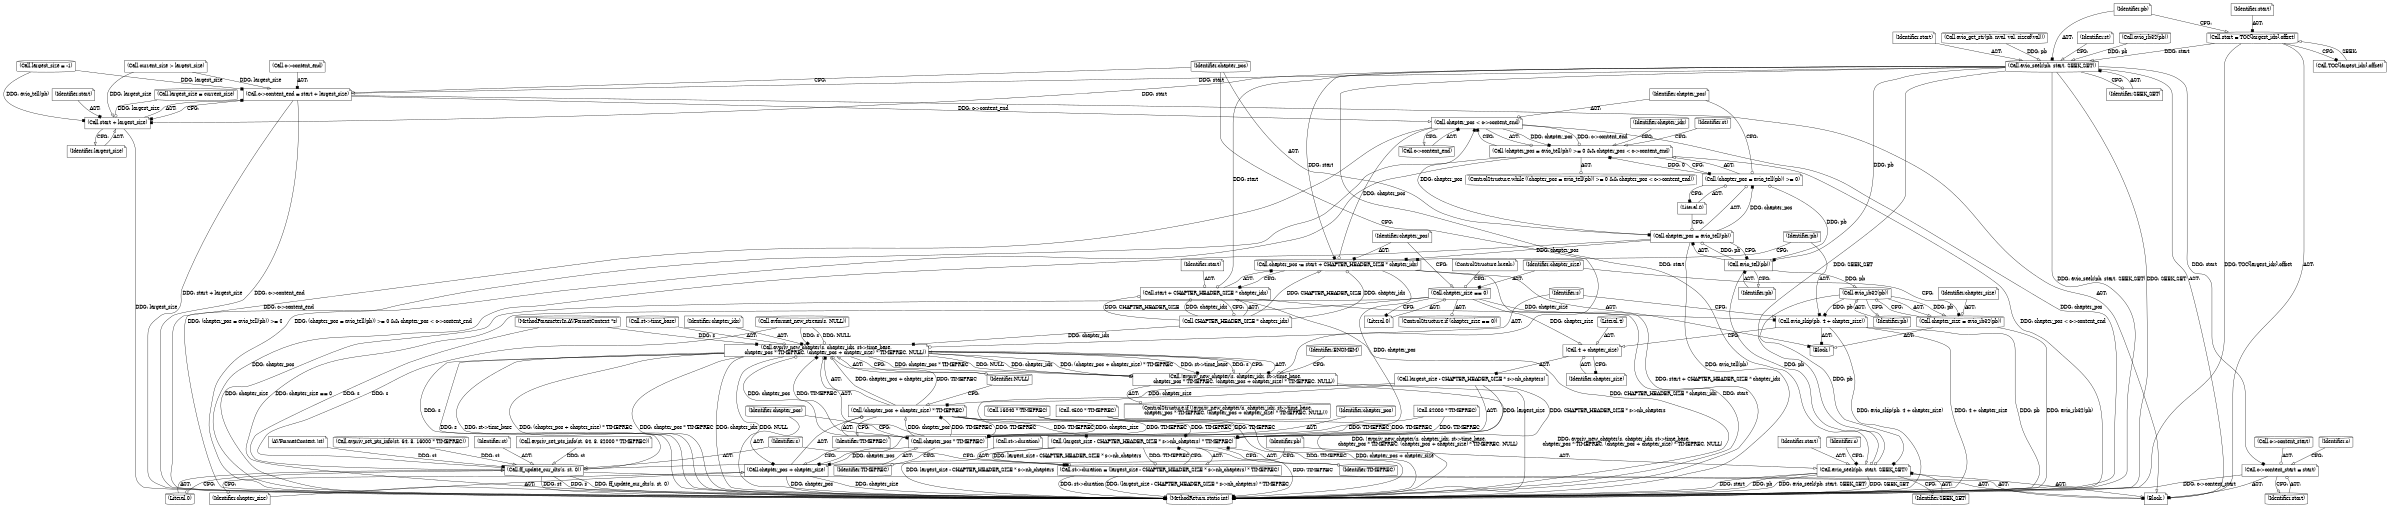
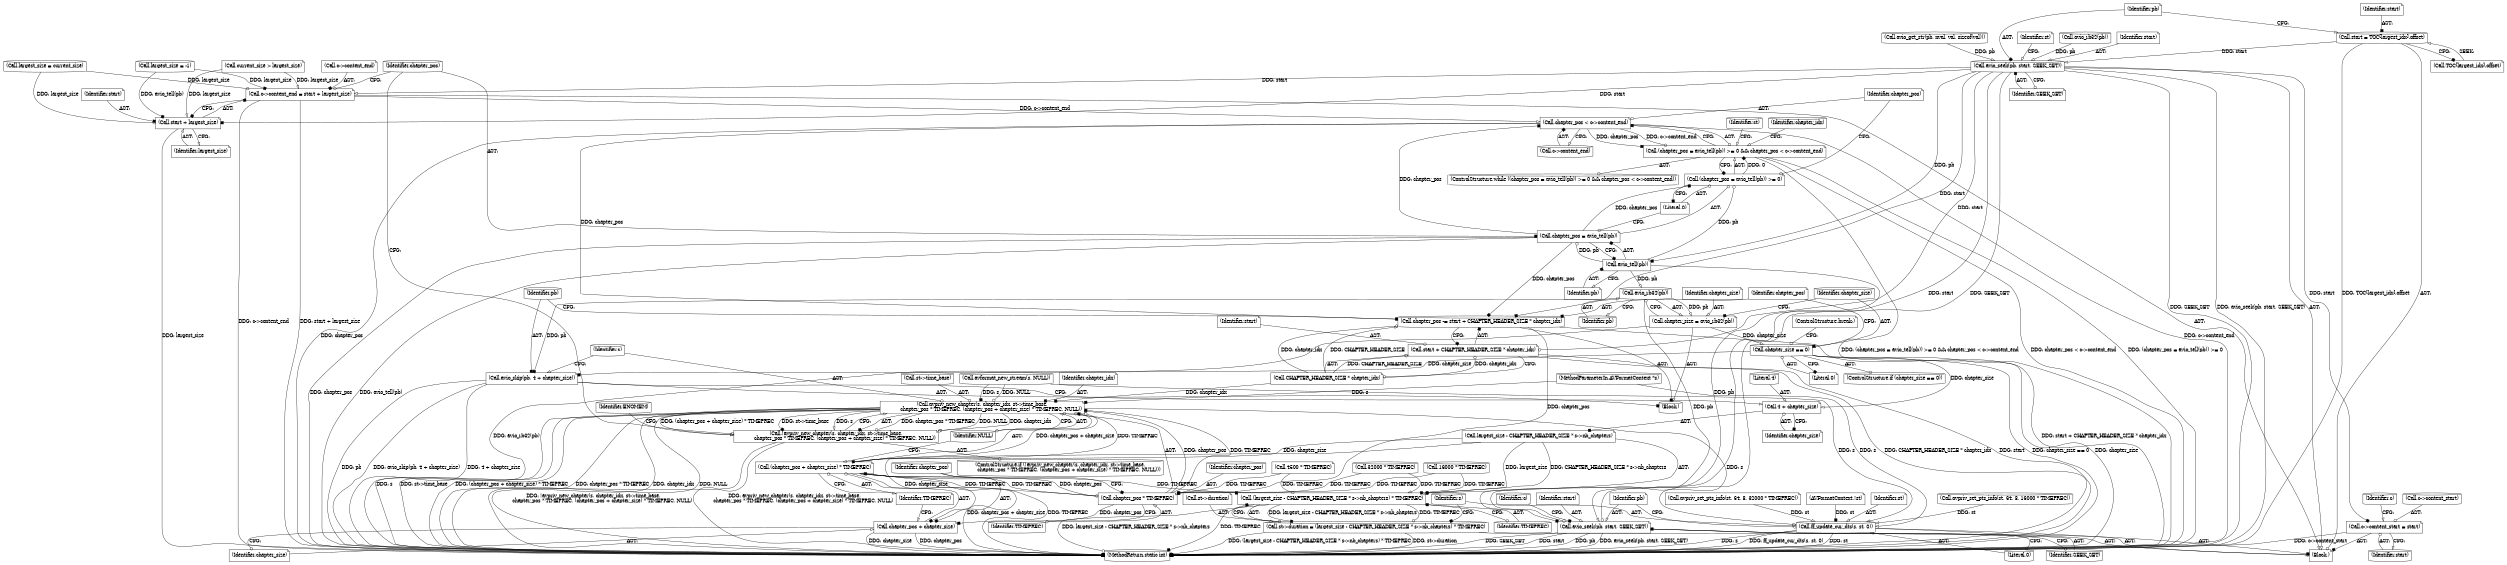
none -> (166, 80)
(1960, 322) -> (1693, 322)
none -> (1736, 336)
(1017, 411) -> (1457, 468)
(1447, 411) -> (1385, 468)
